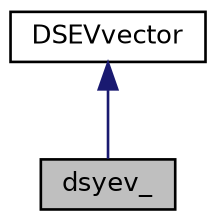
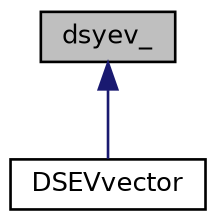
(108, 124) -> (108, 124)
